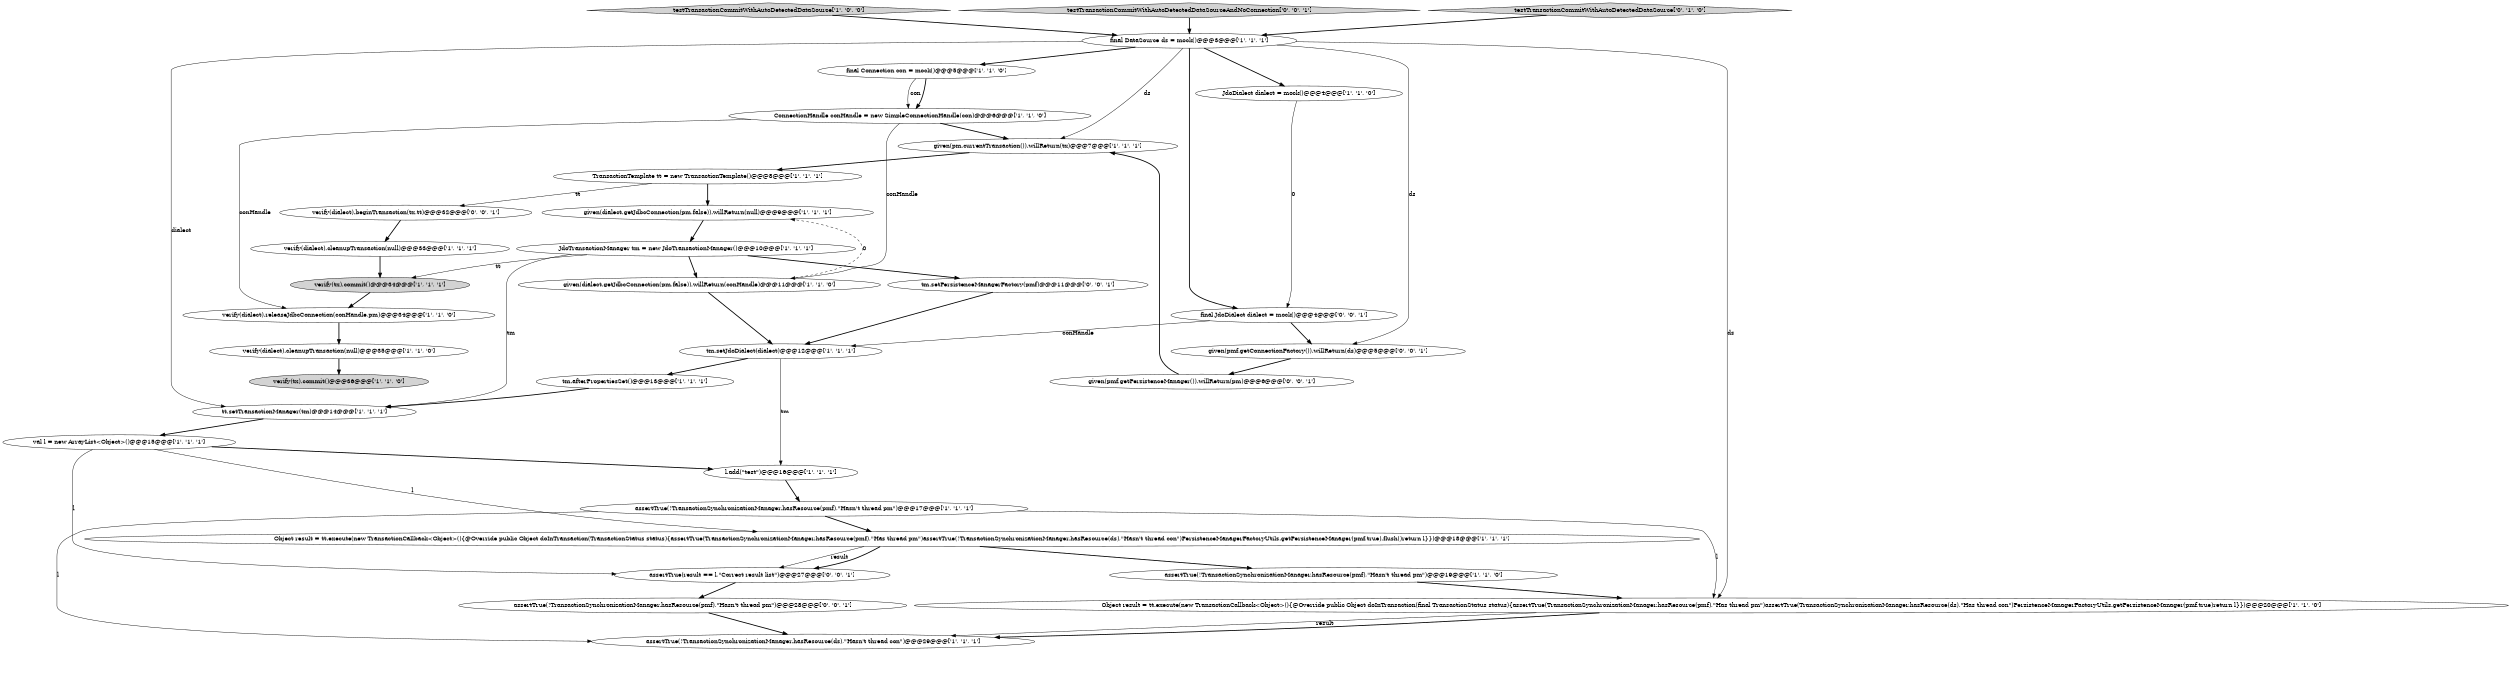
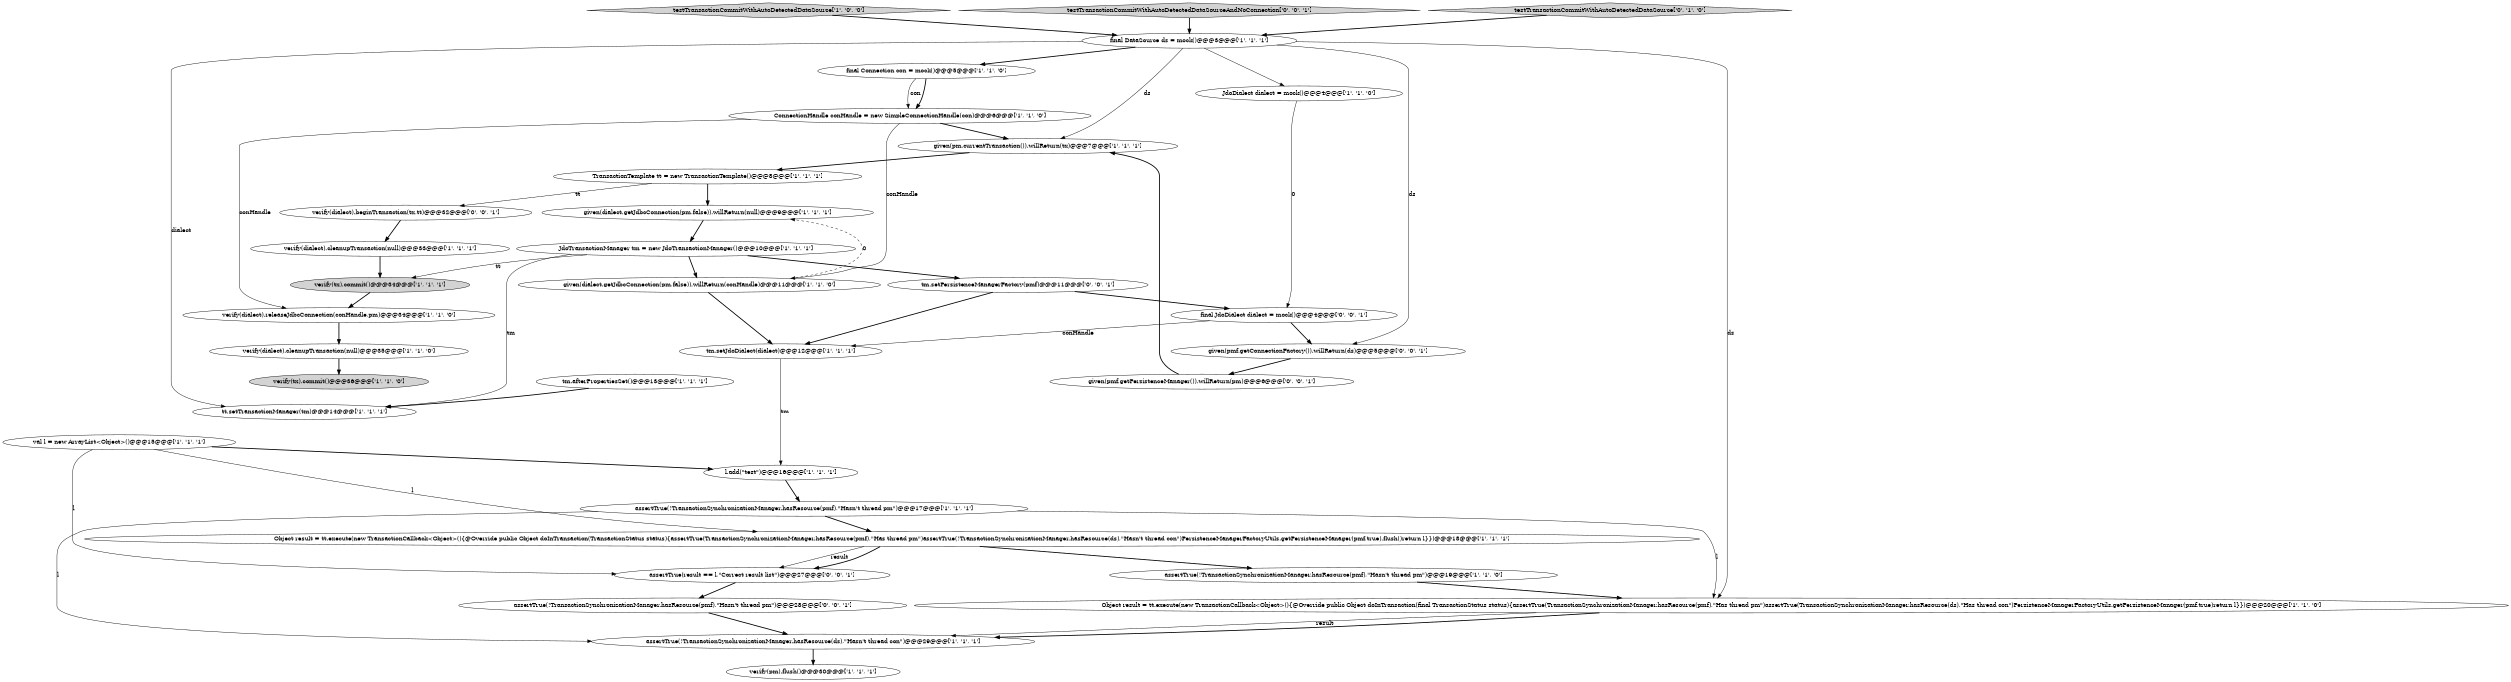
(1242, 66) -> (1242, 66)
(1189, 192) -> (1150, 300)
(710, 366) -> none
(214, 427) -> none
none -> (813, 672)
